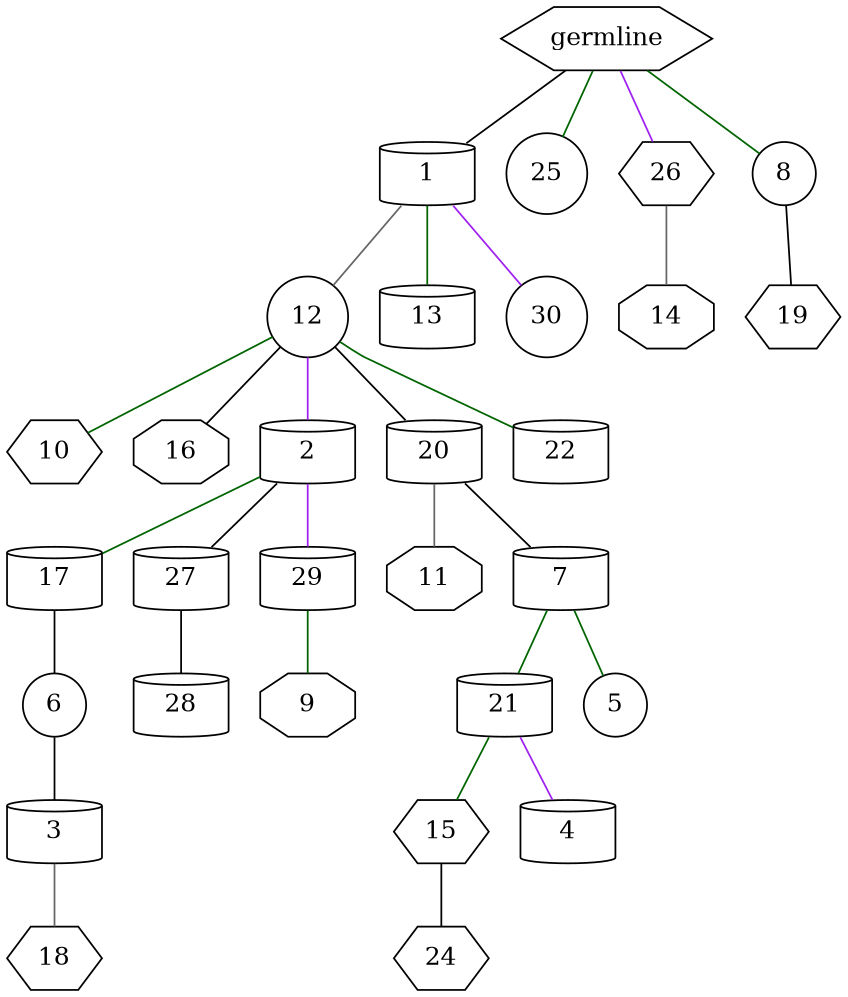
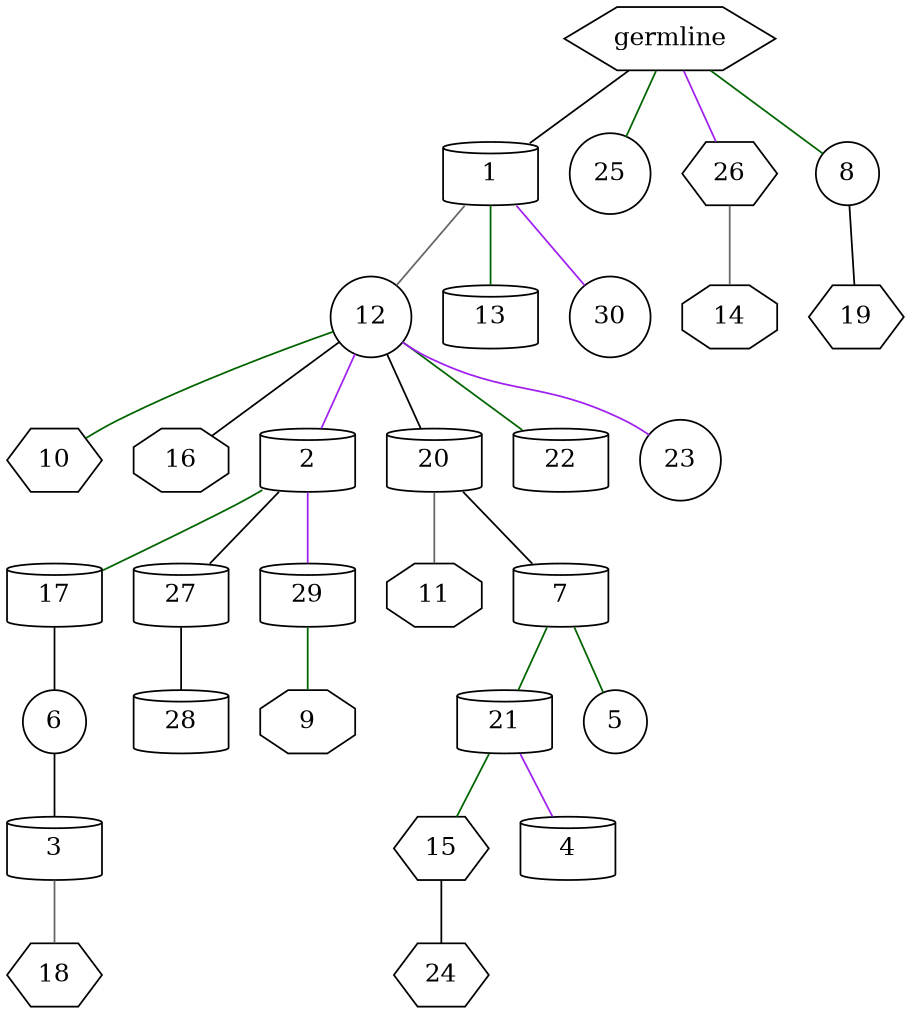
none -> (680, 460)
